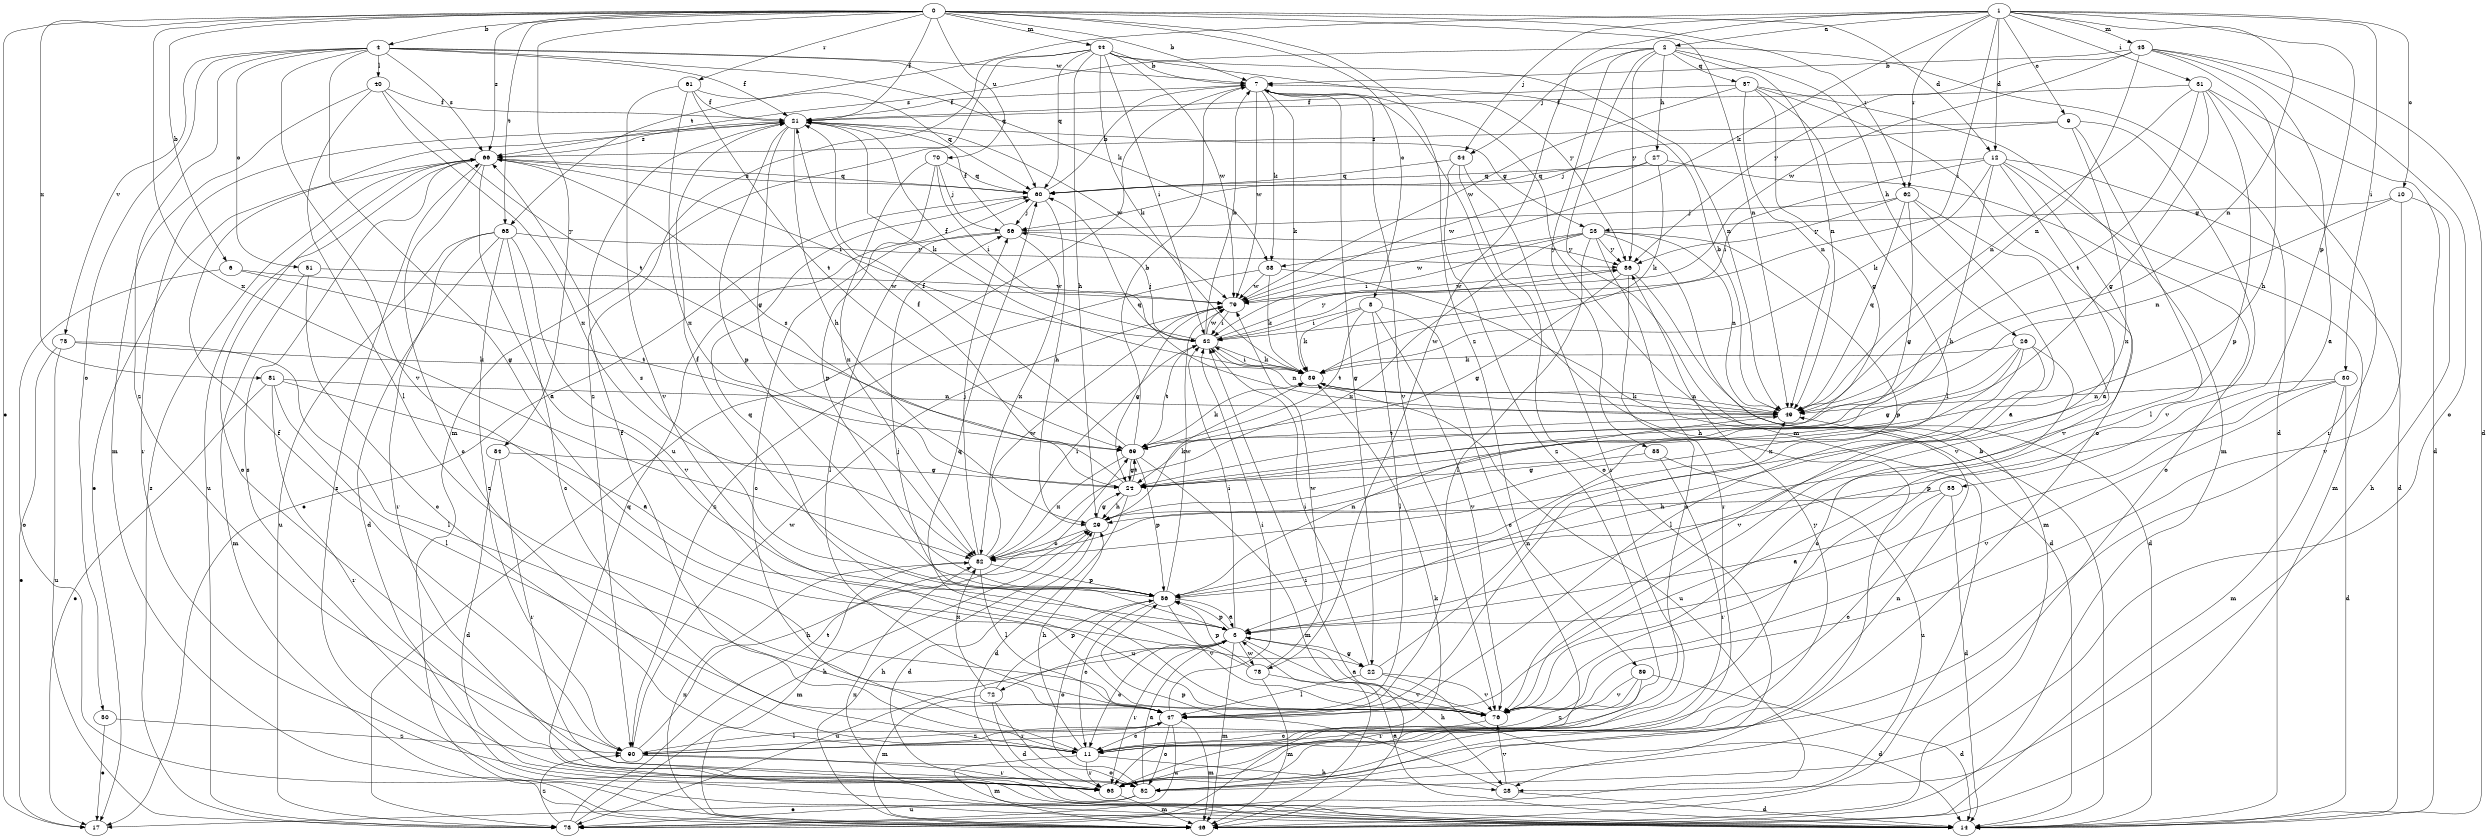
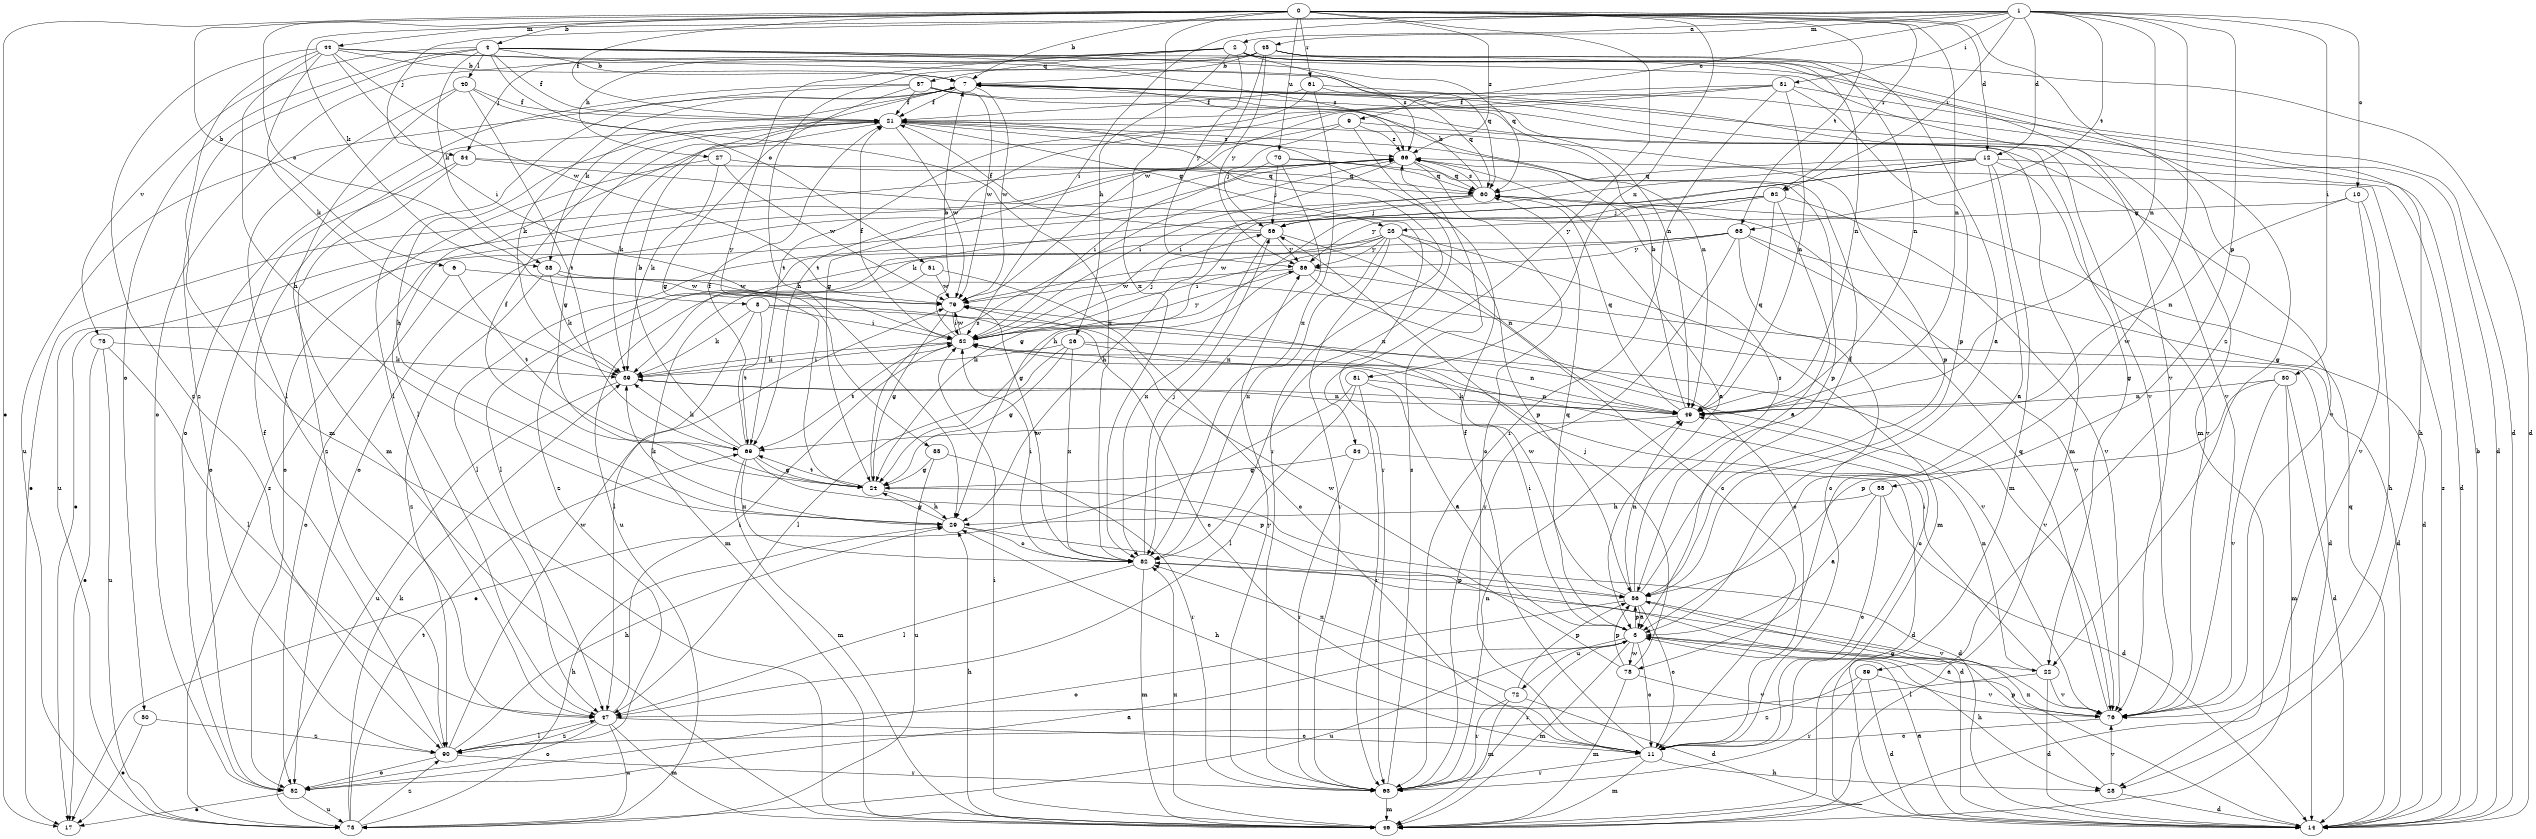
(1059, 66) -> (600, 66)
(1403, 93) -> none
